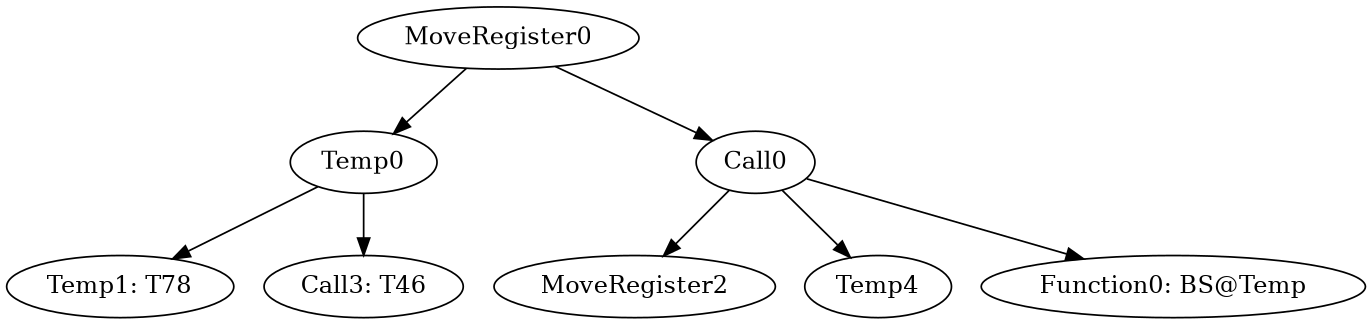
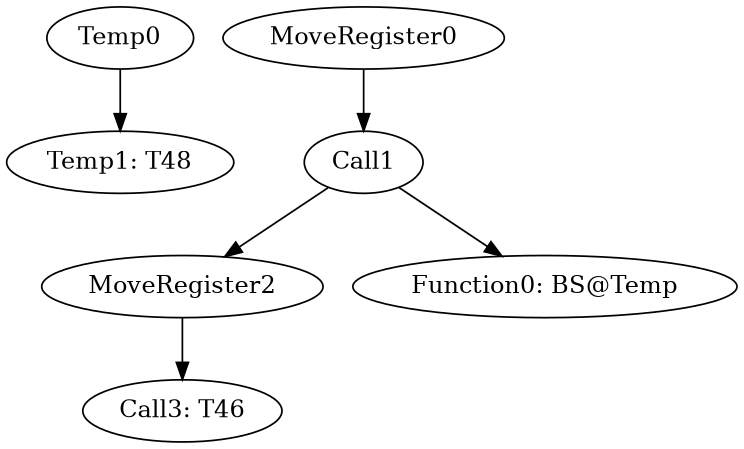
(436, 95) -> none
(756, 162) -> (364, 162)
(364, 216) -> (182, 340)
(120, 287) -> (120, 162)
(878, 287) -> none
